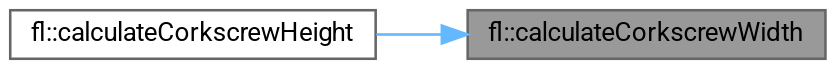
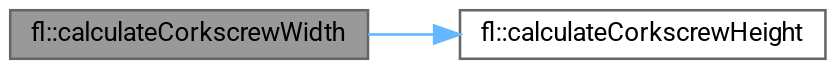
(409, 34) -> (401, 34)
